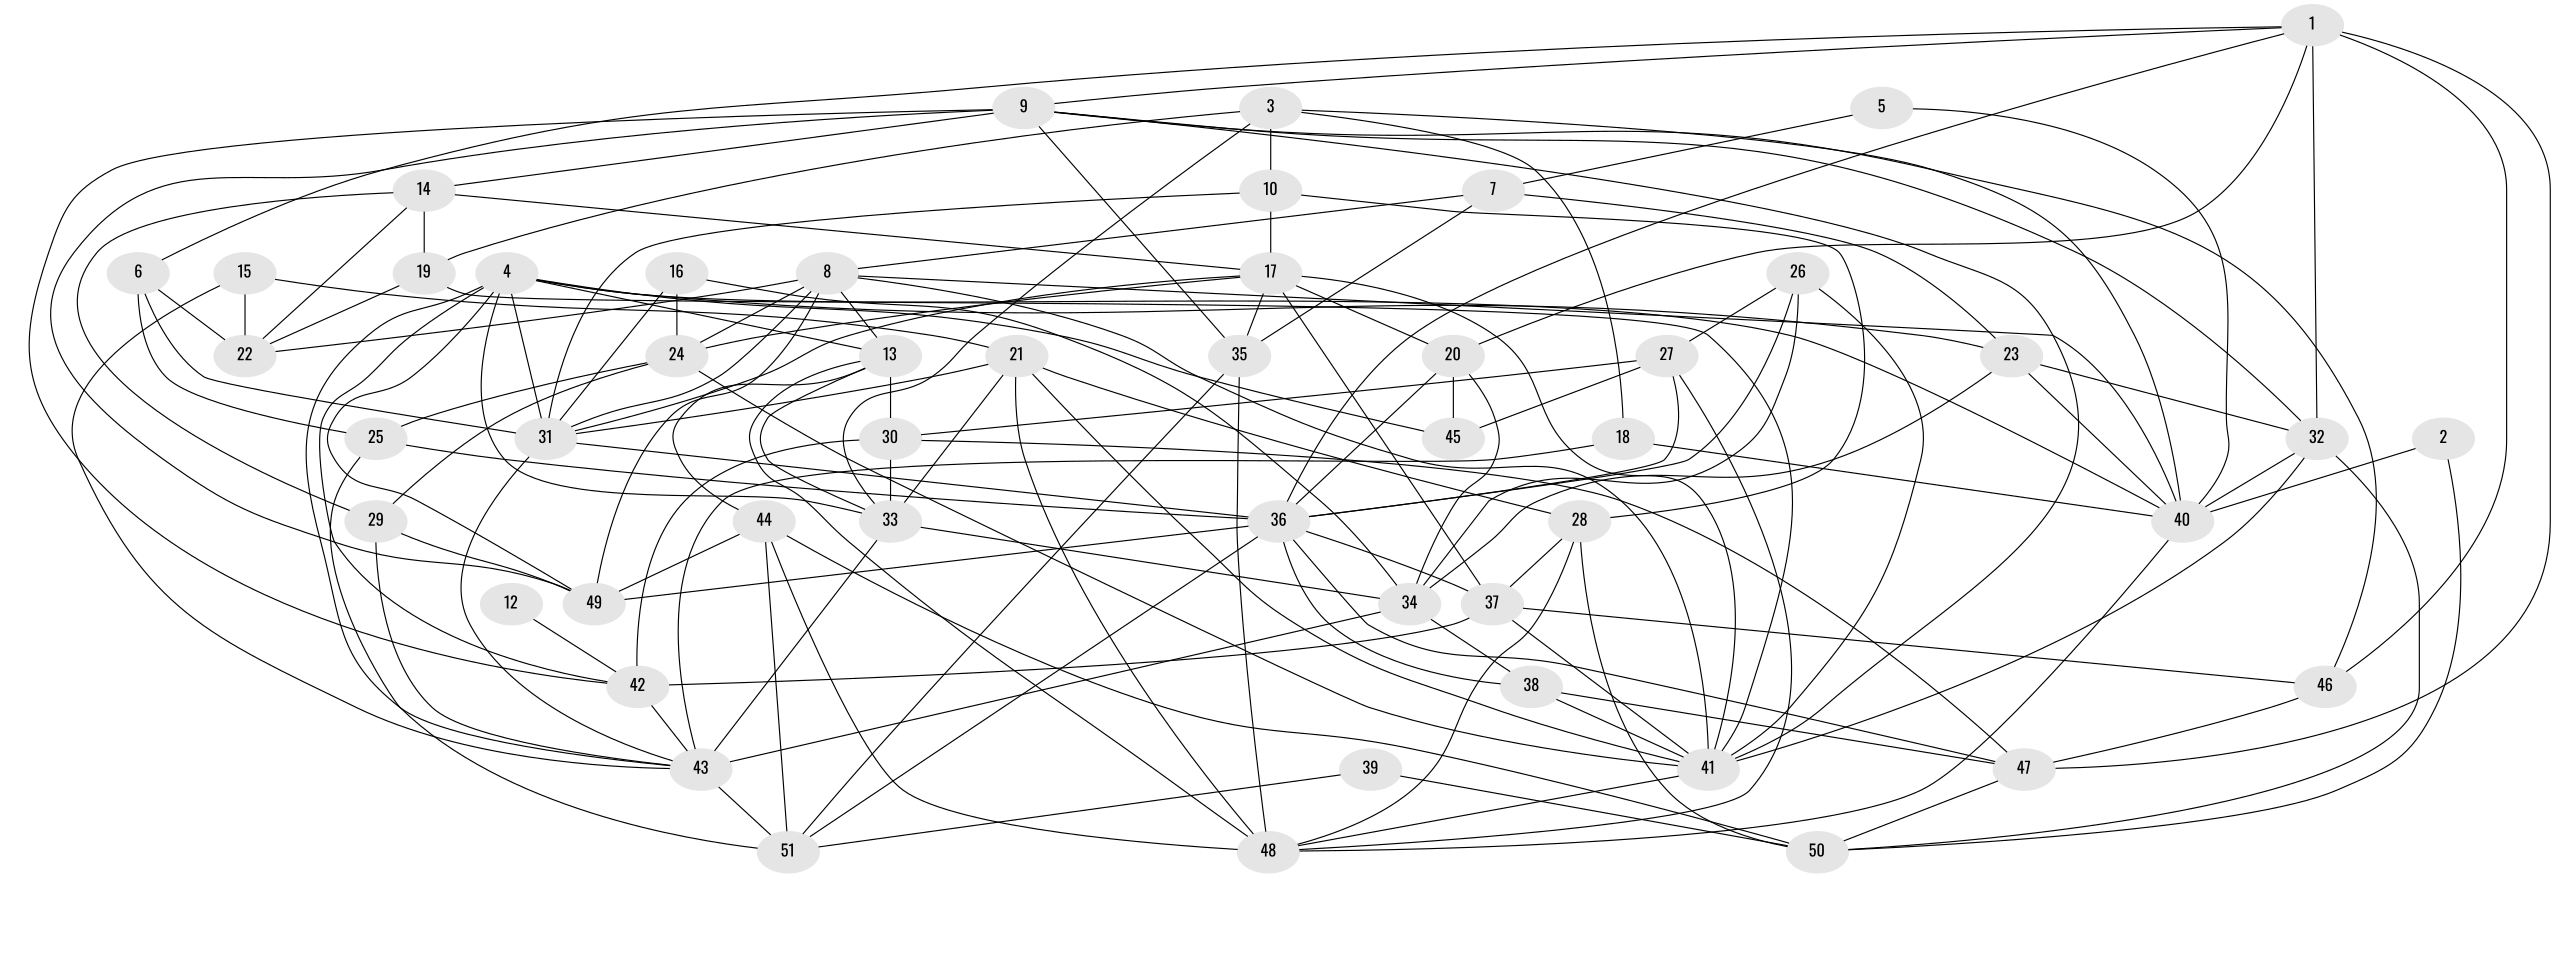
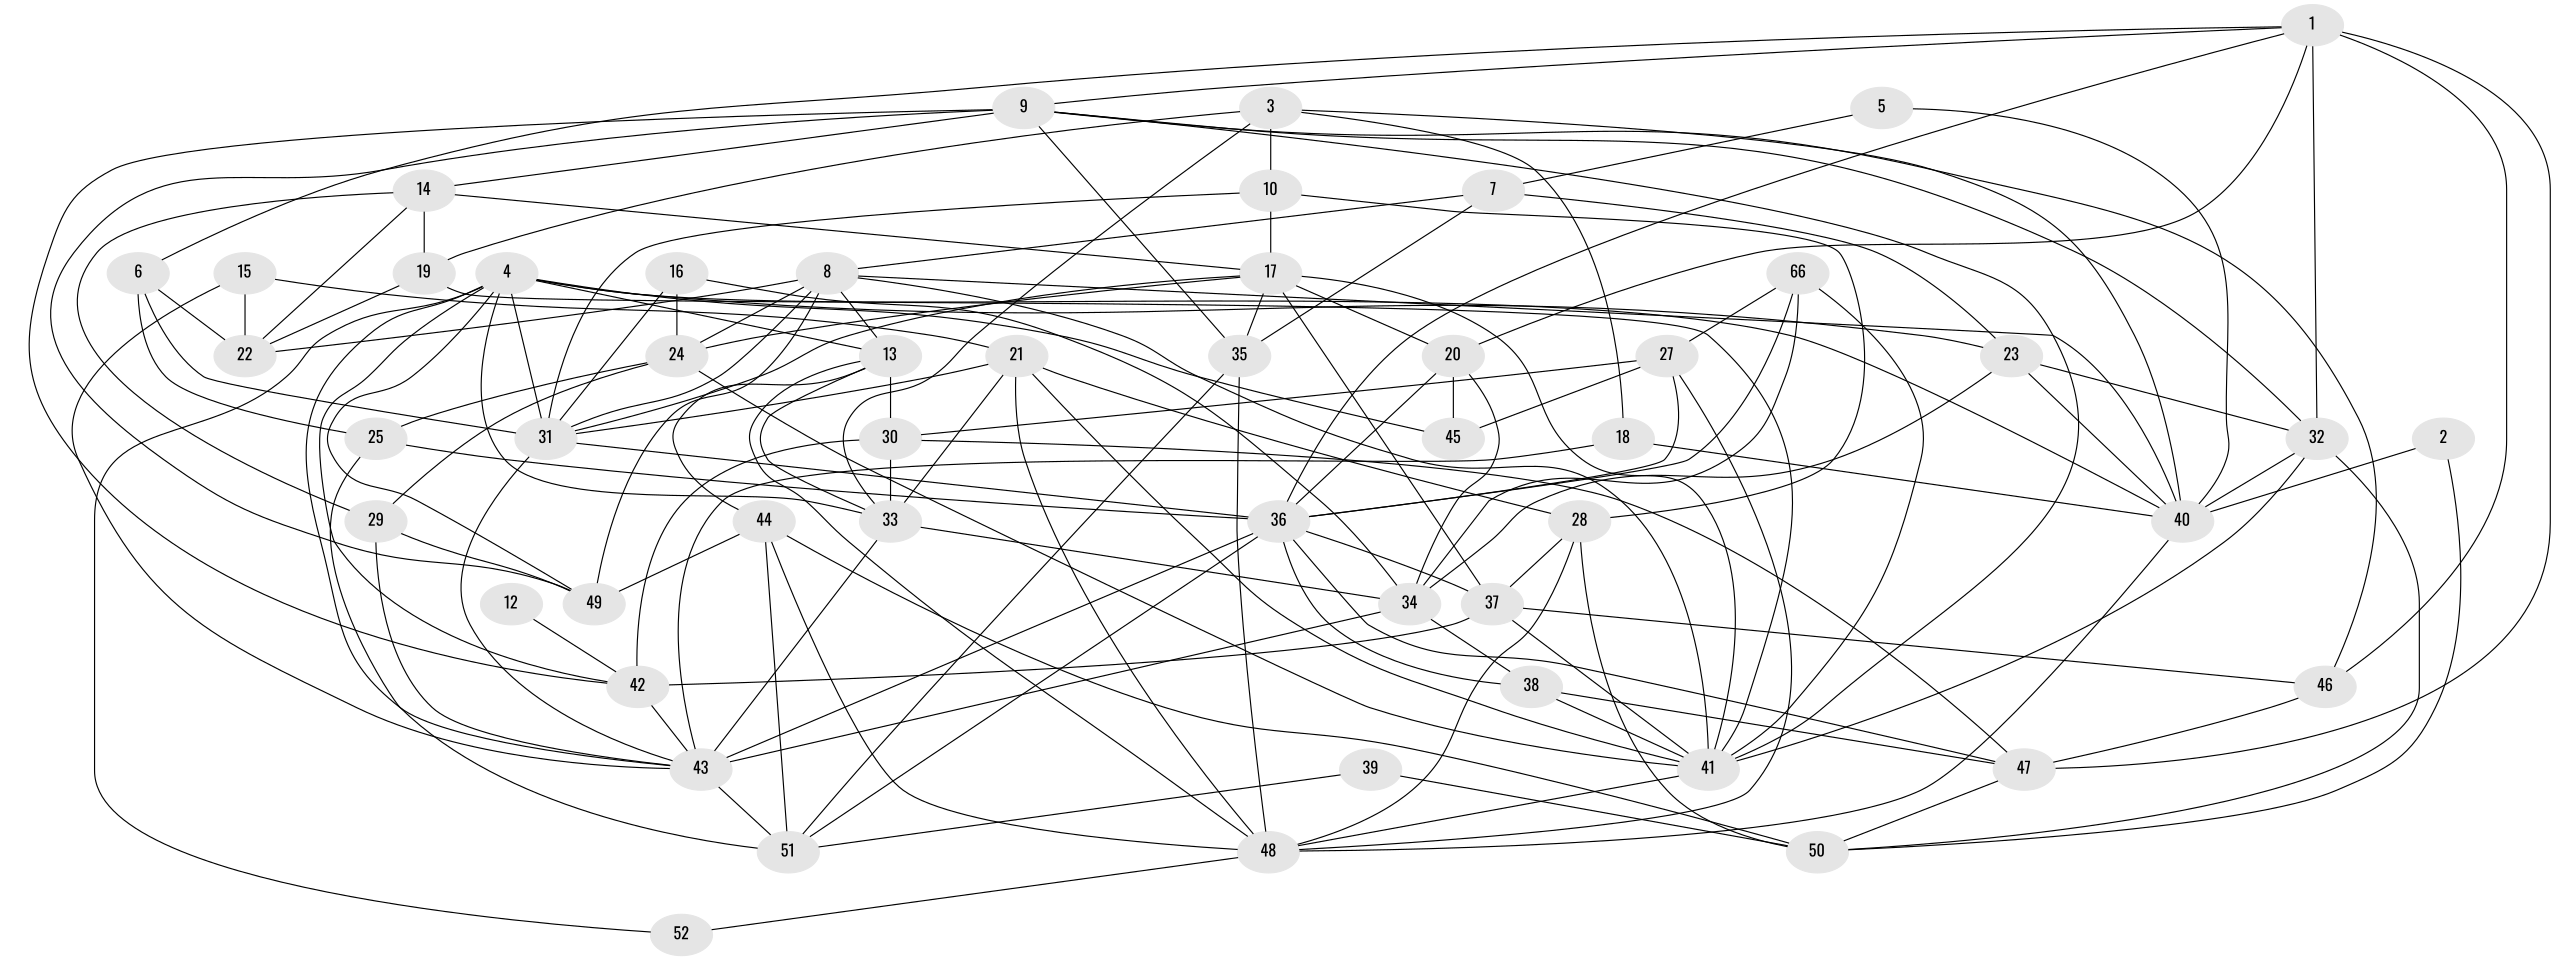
(1798, 273) -> (1798, 273)
(936, 563) -> (1016, 634)
none -> (681, 935)
